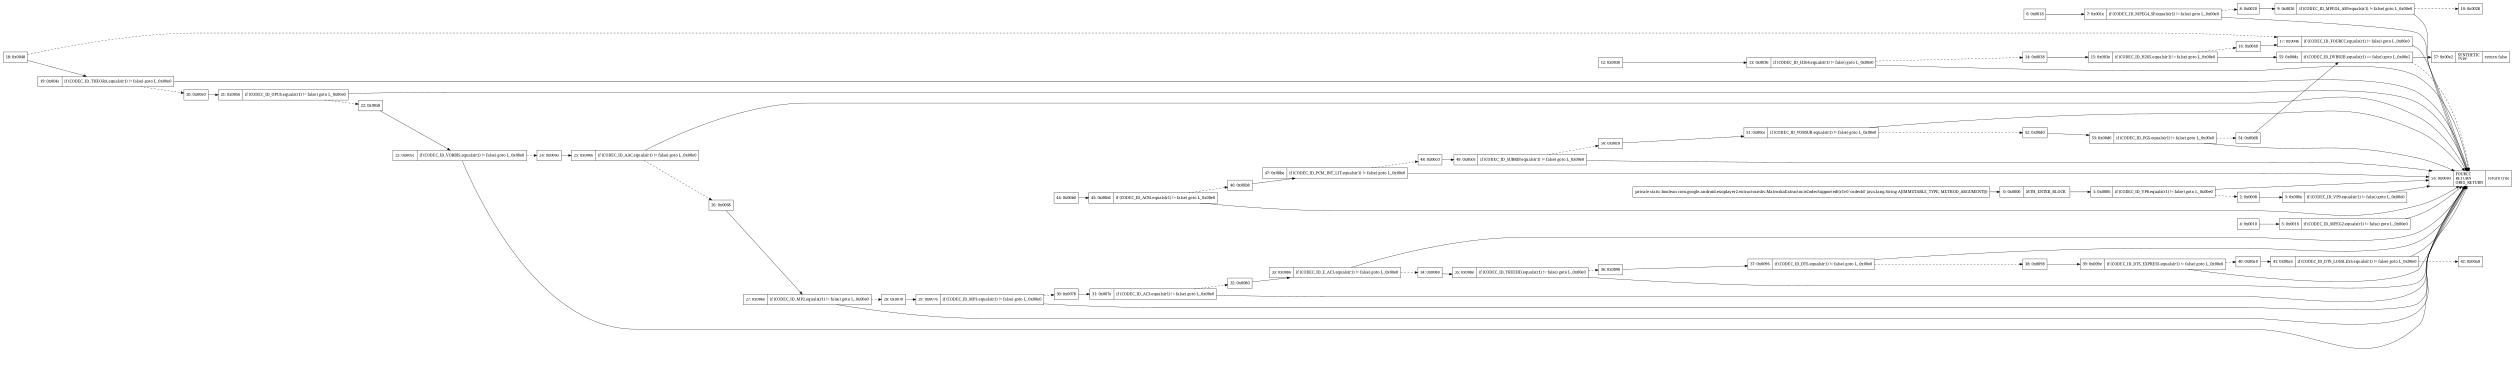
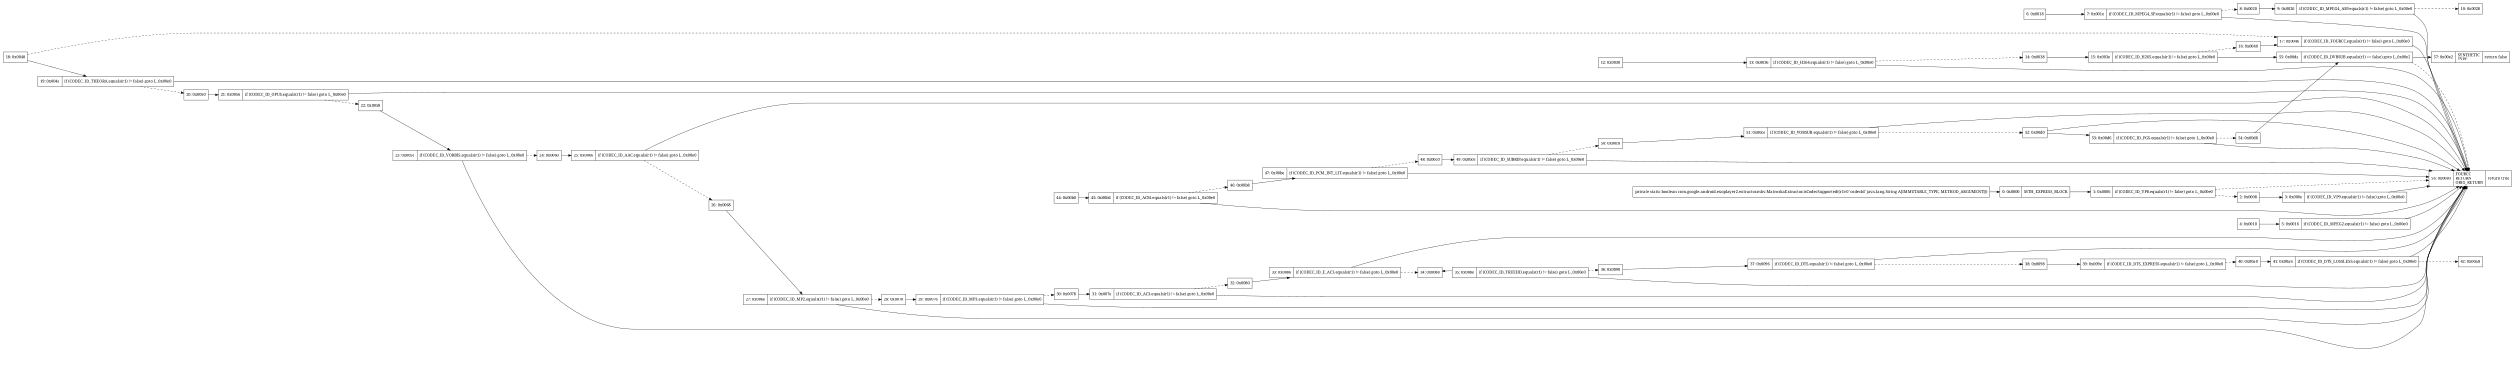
(2321, 185) -> (2321, 185)
(2046, 192) -> (2046, 192)
(1446, 274) -> (1449, 271)
(2350, 281) -> (2256, 121)
